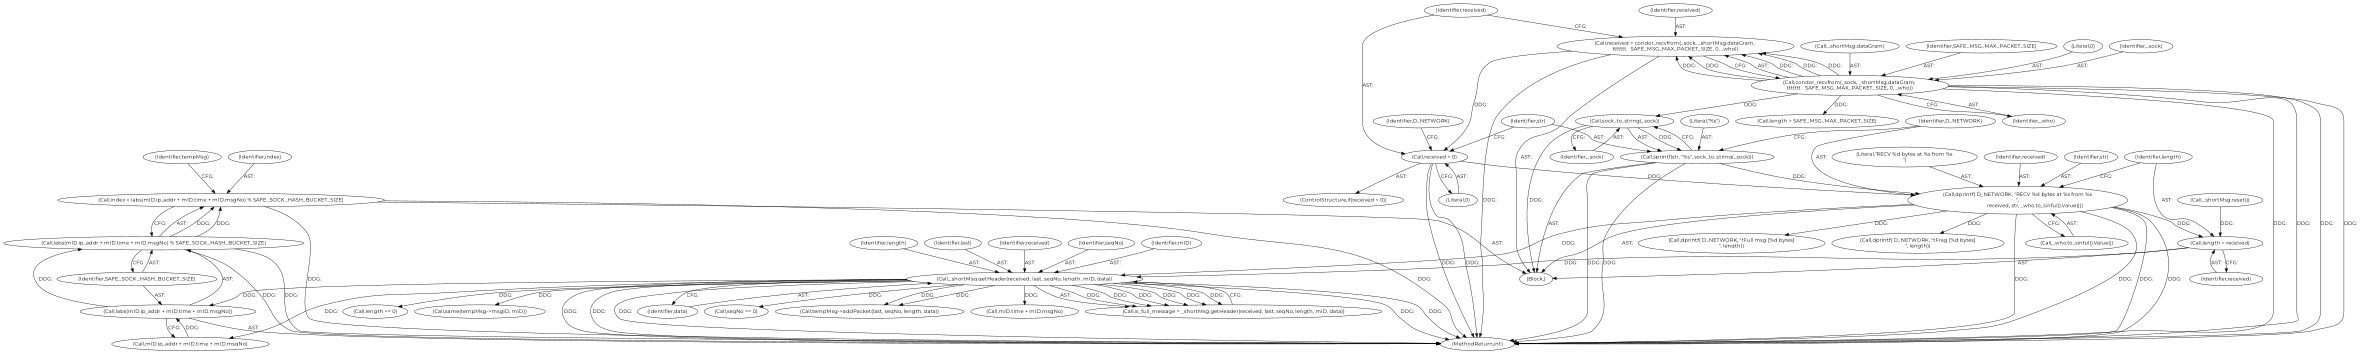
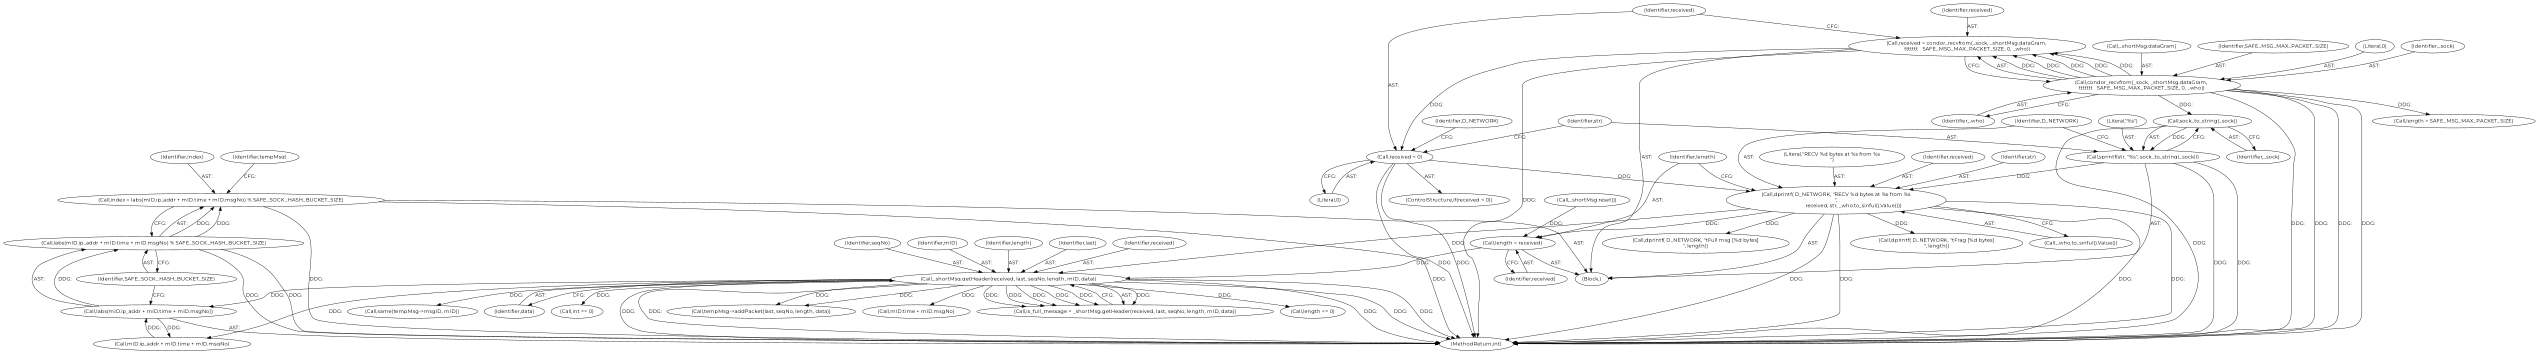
(1530, 184) -> (2035, 333)
(161, 295) -> (160, 295)
(736, 312) -> (577, 312)
(175, 328) -> (175, 328)
